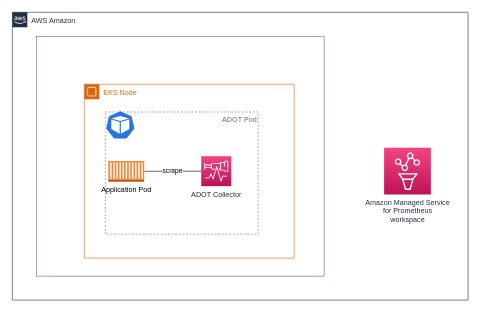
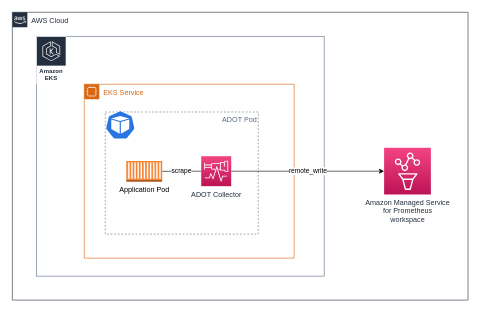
(51, 21) -> (48, 21)
none -> (51, 60)
(119, 93) -> (124, 93)
(126, 171) -> (144, 171)
none -> (307, 171)
